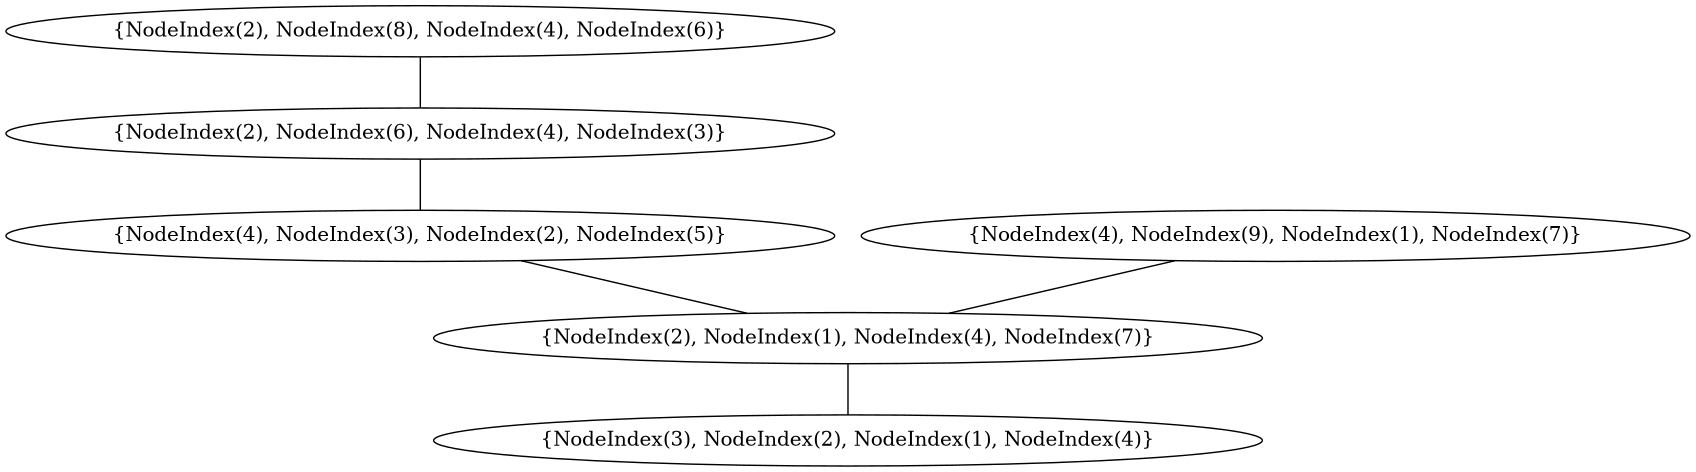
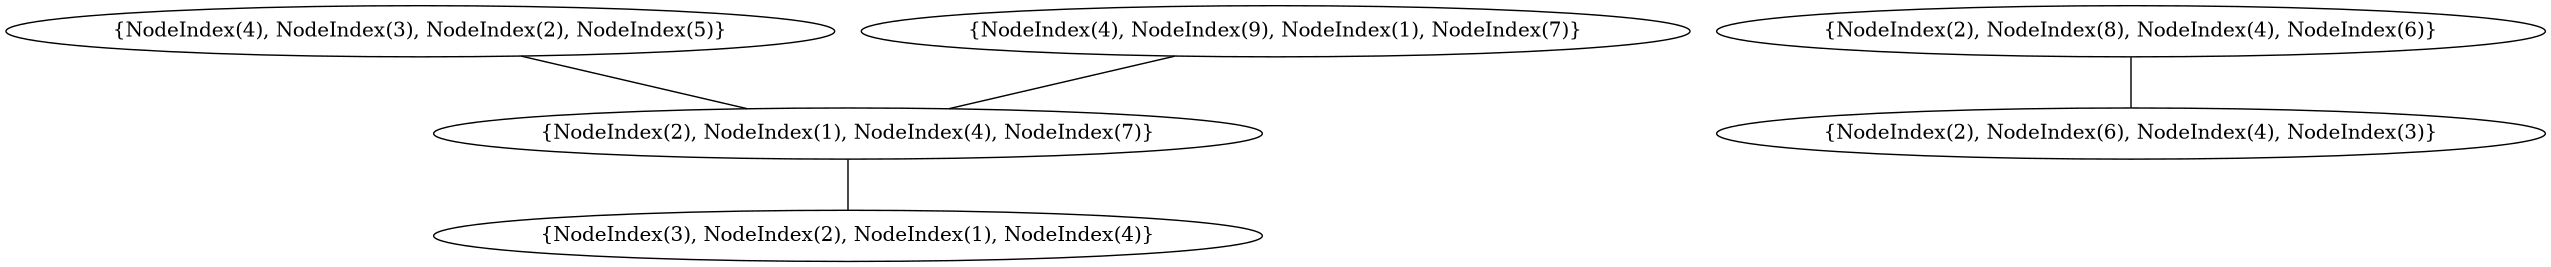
(420, 185) -> none
